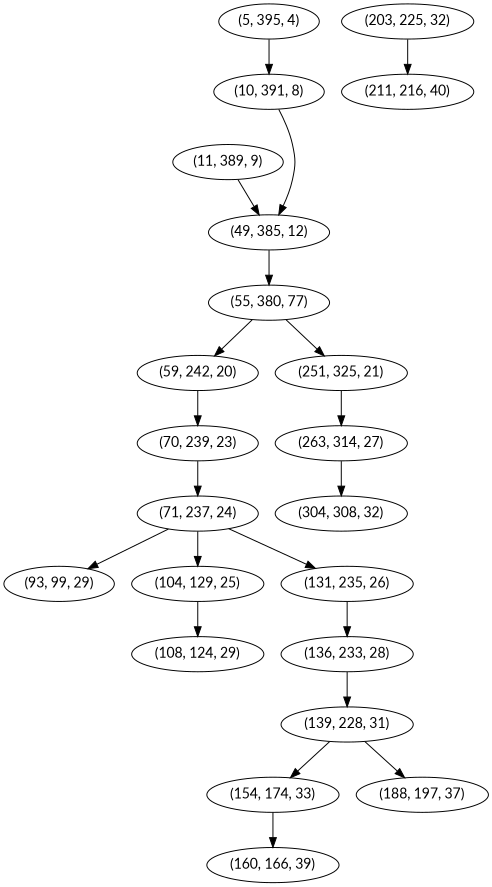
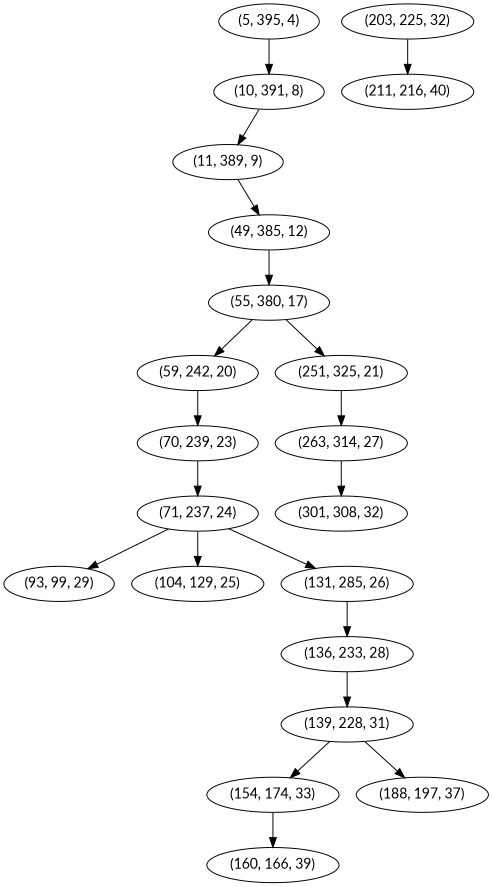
(295, 157) -> (251, 123)
(269, 303) -> (269, 303)
(341, 514) -> (341, 514)
(347, 584) -> (347, 584)
(198, 654) -> none
